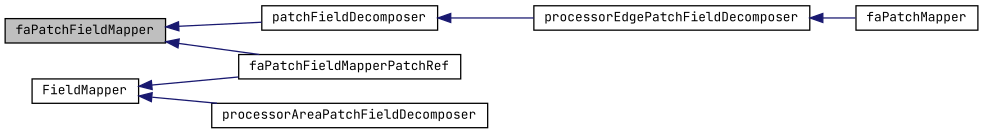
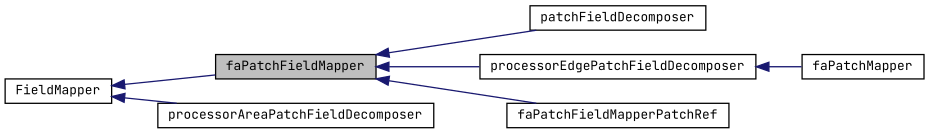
(492, 18) -> (434, 67)
(195, 81) -> (170, 80)
